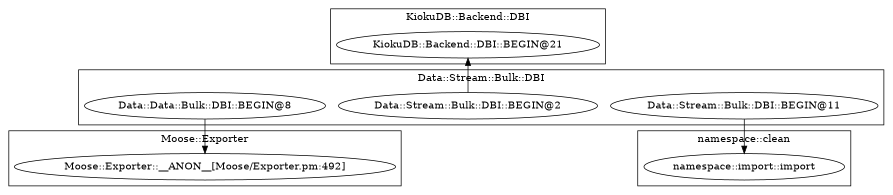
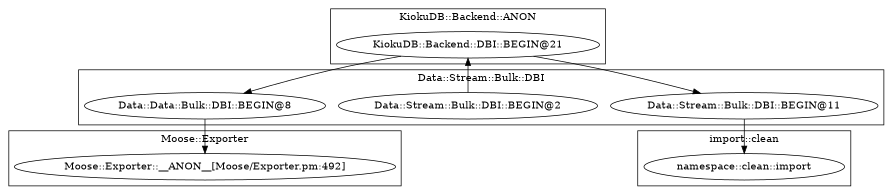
(468, 17) -> (468, 17)
none -> (311, 75)
none -> (626, 75)
(744, 139) -> (744, 139)
(744, 167) -> (744, 167)
